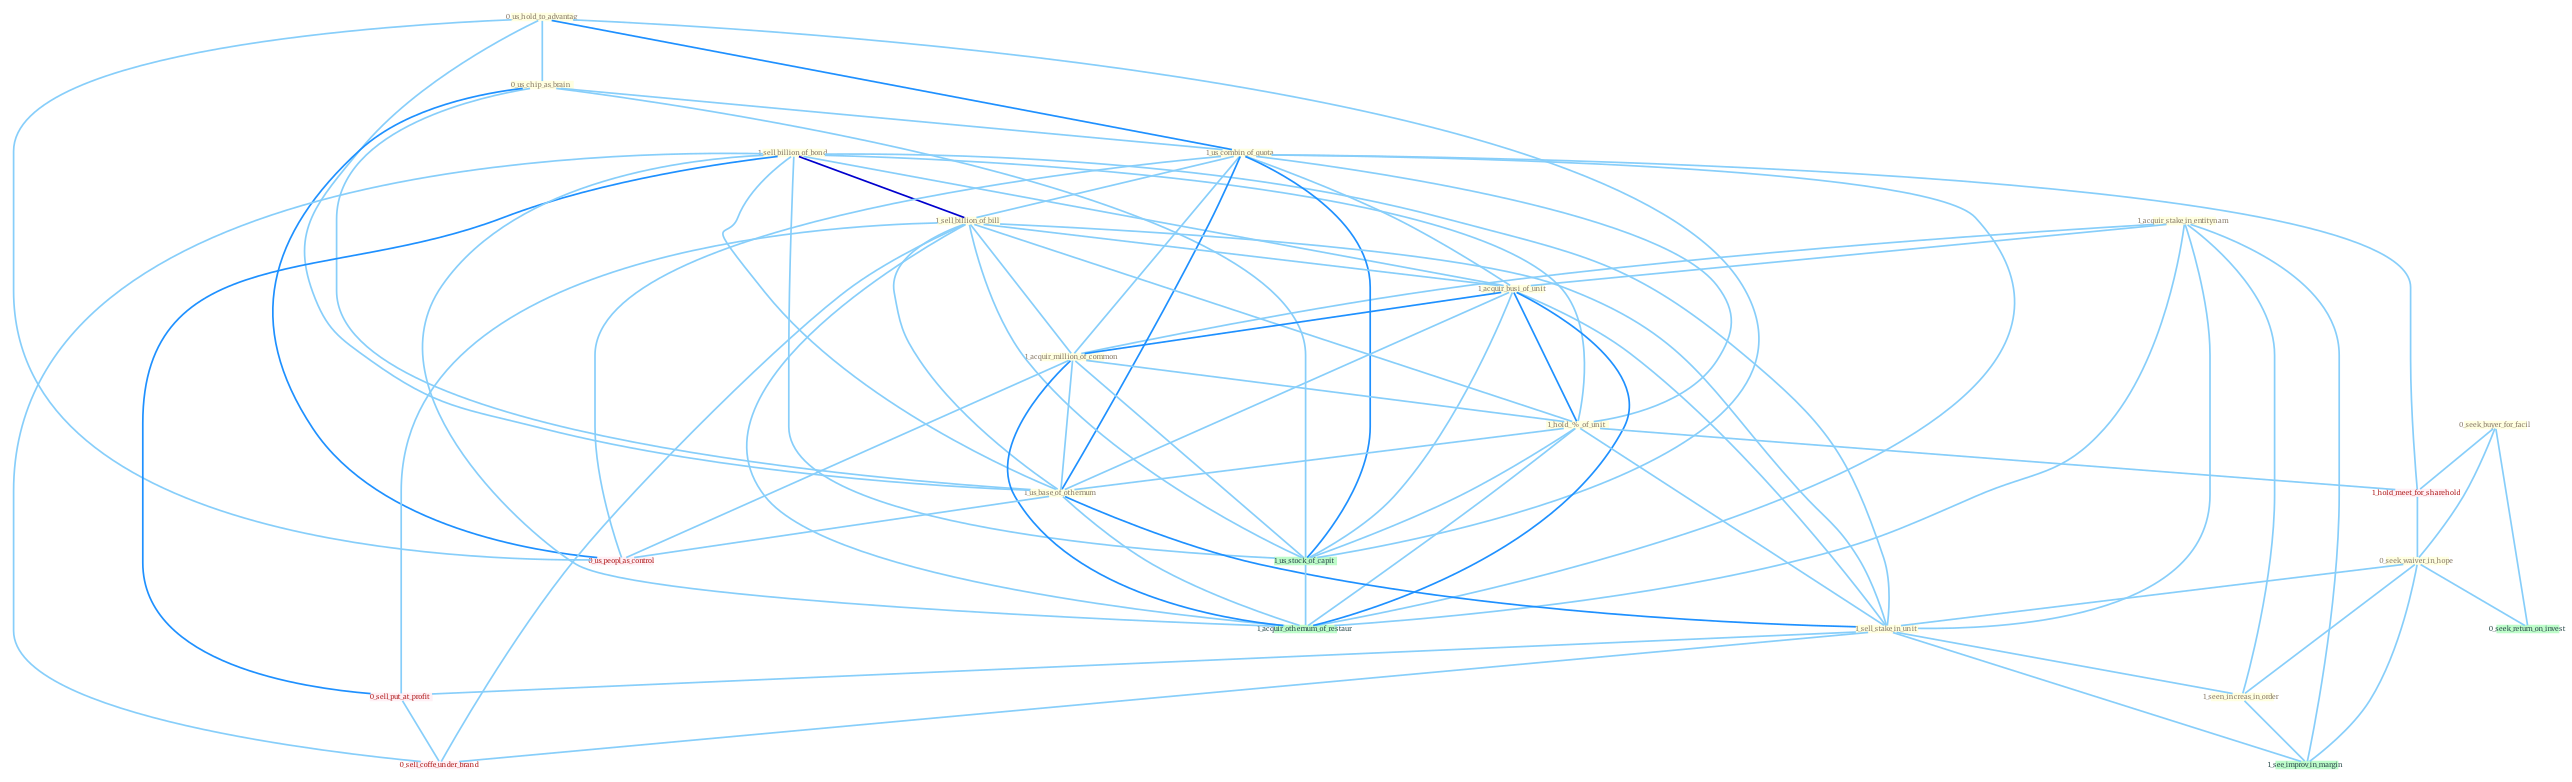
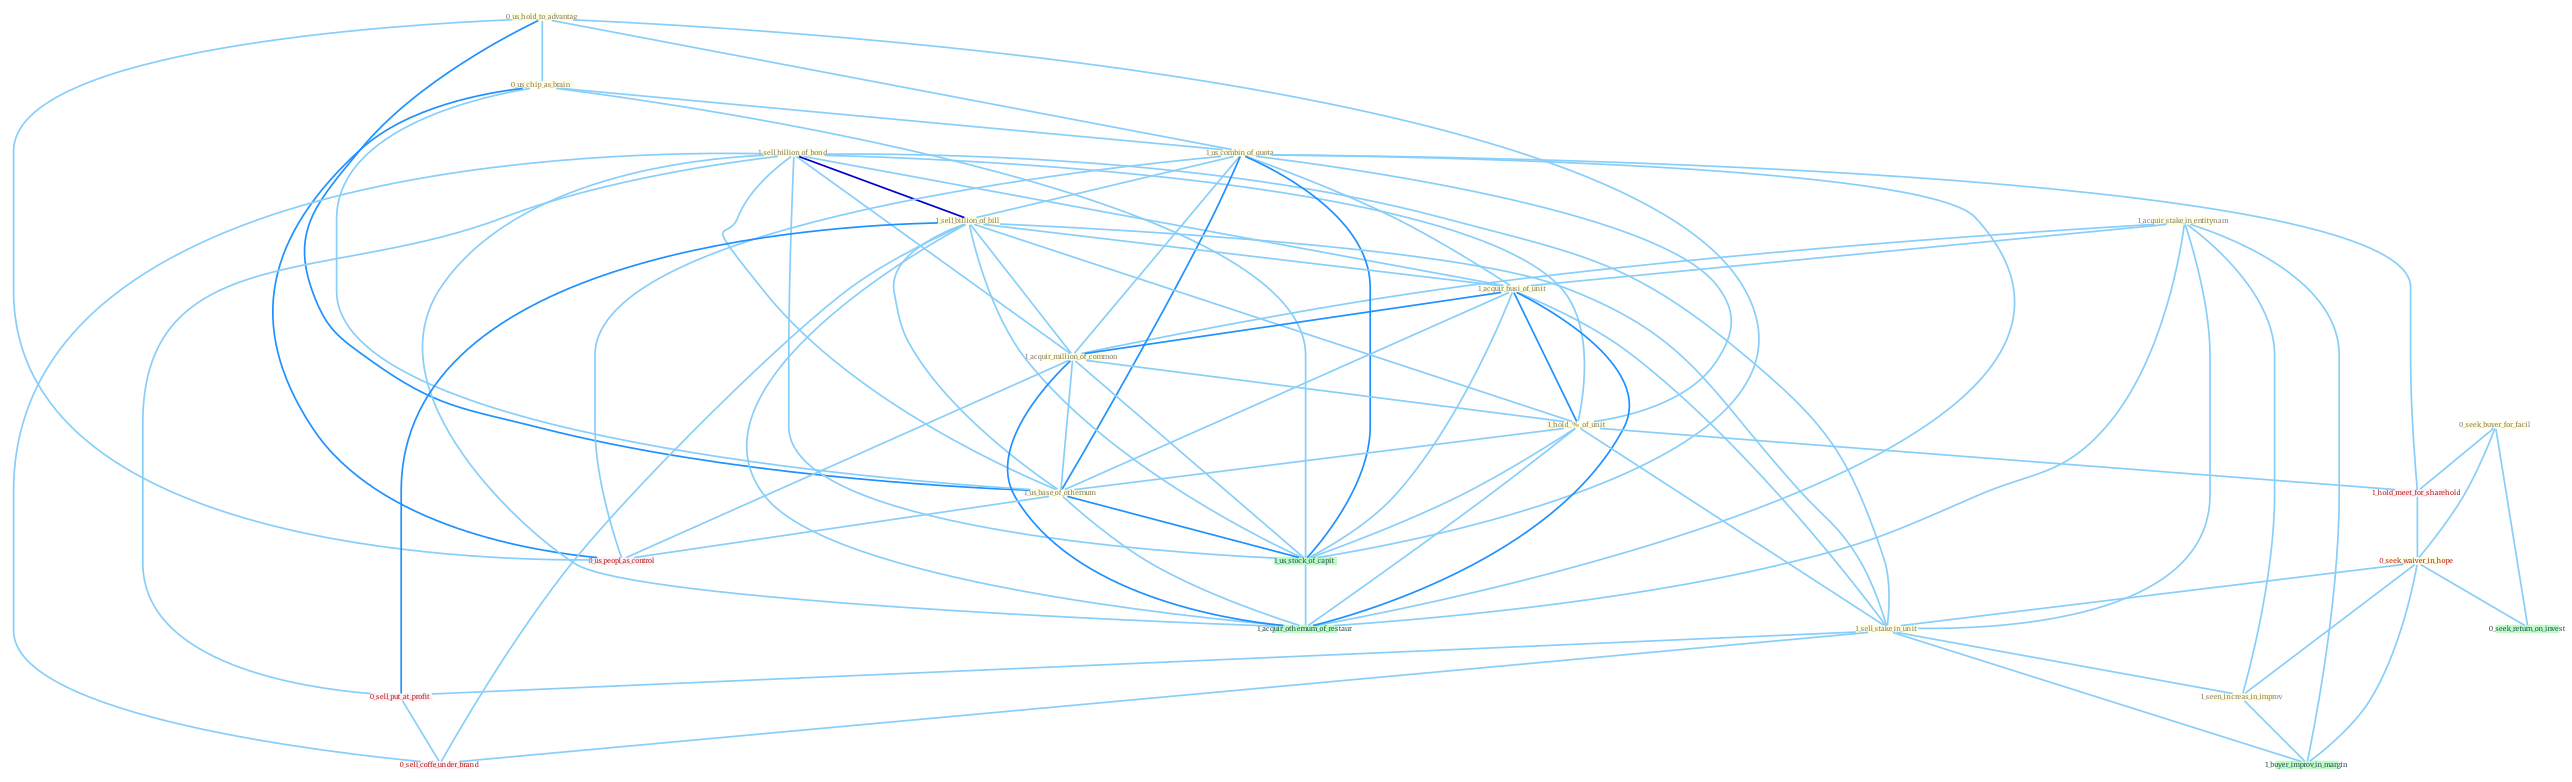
(892, 85) -> (892, 85)
none -> (940, 260)
(214, 294) -> (214, 294)
(523, 313) -> (523, 313)
(461, 408) -> (461, 408)
(2417, 561) -> (2417, 561)
(1394, 589) -> (1183, 527)
(2242, 697) -> (2242, 697)
(2307, 765) -> (2307, 765)
